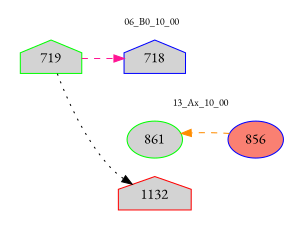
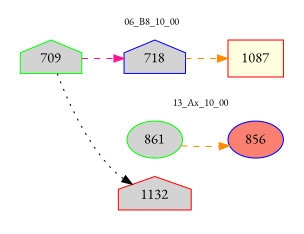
(152, 22) -> (152, 22)
(51, 59) -> (51, 59)
none -> (256, 59)
(211, 133) -> (200, 146)
